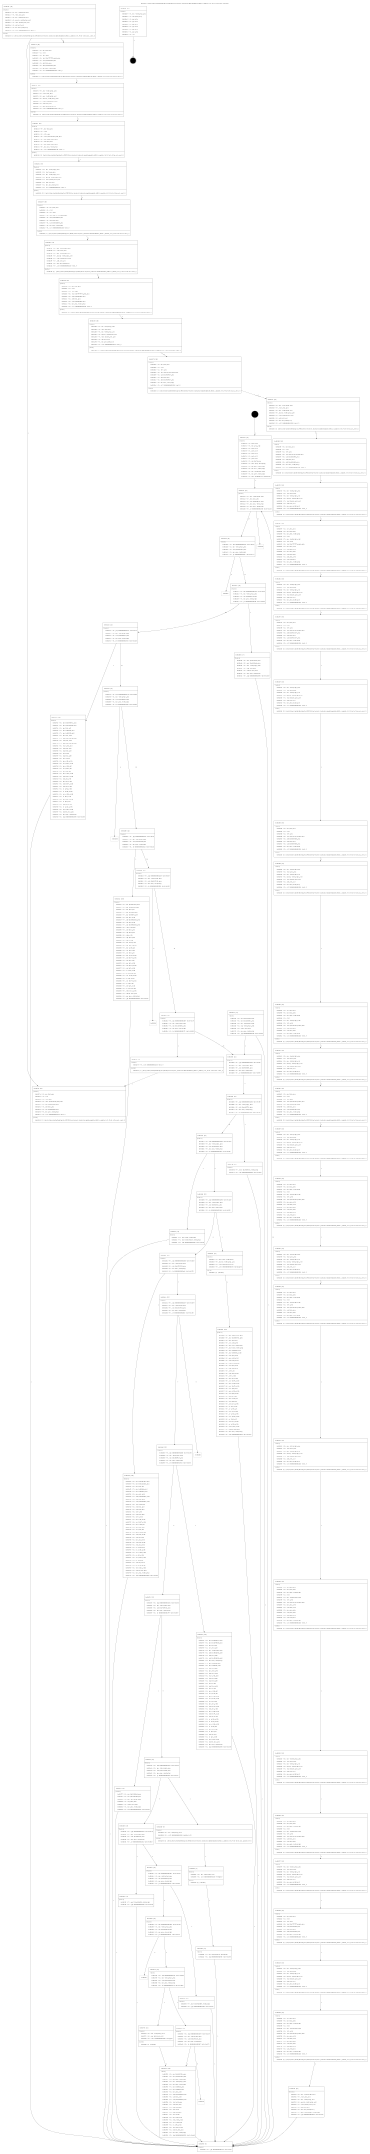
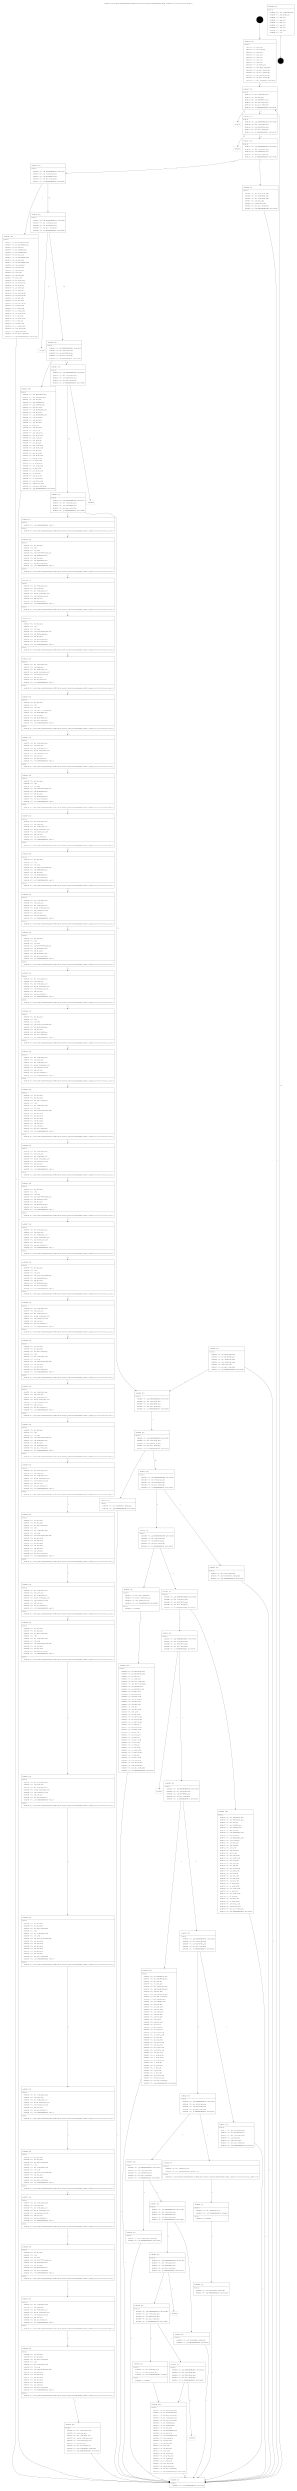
(27, 563) -> (68, 575)
